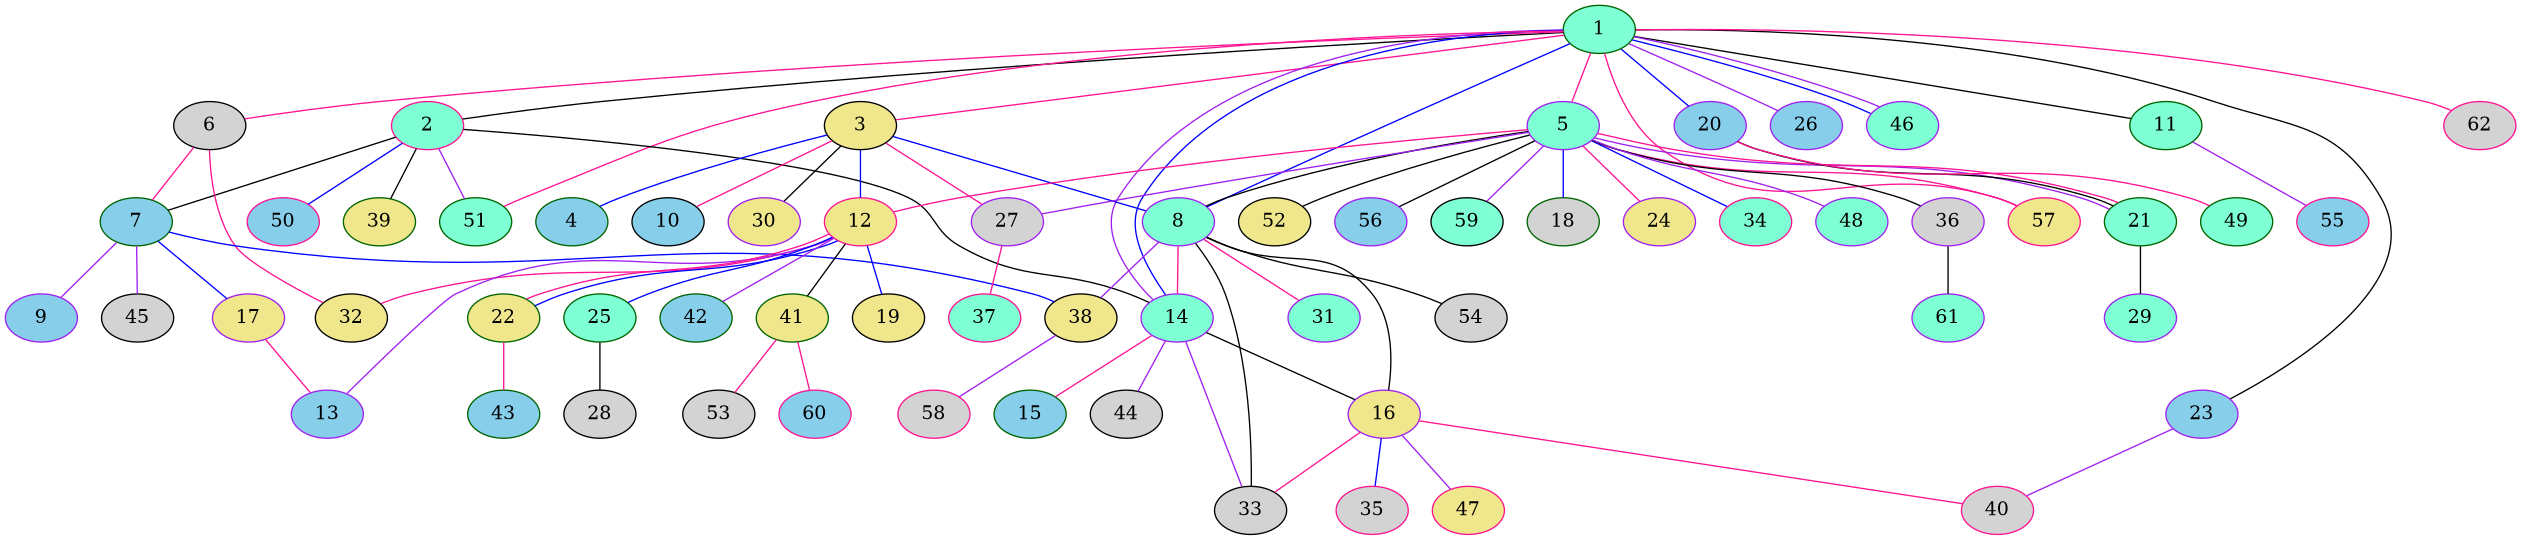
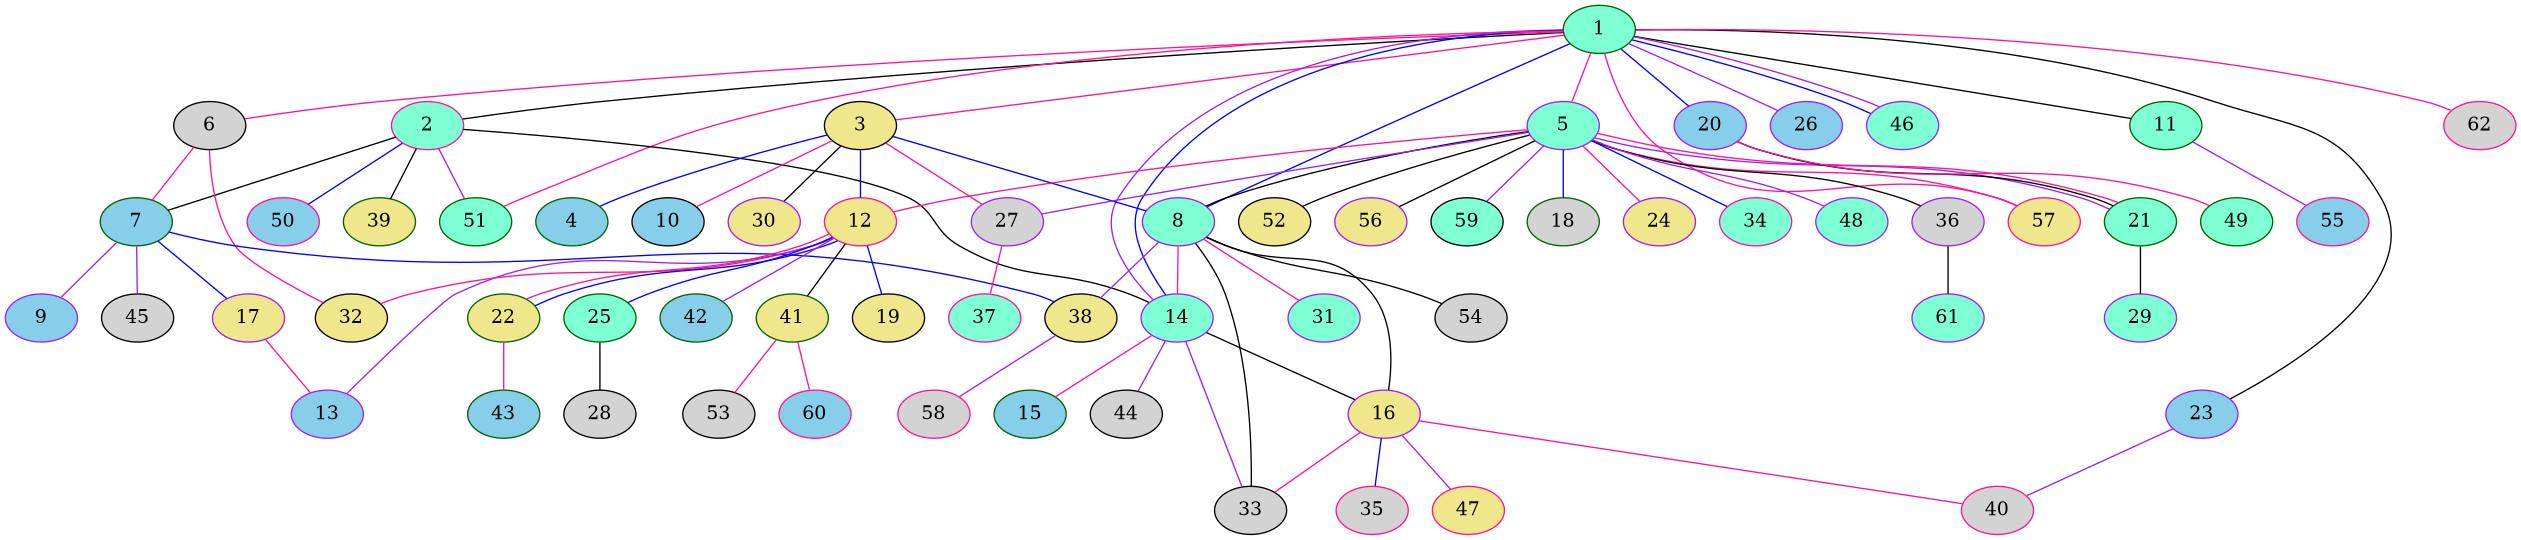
(1371, 222) -> (1371, 222)
